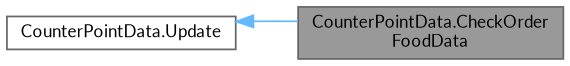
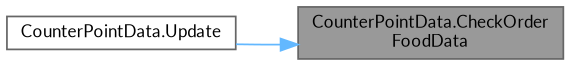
(276, 21) -> (258, 45)
